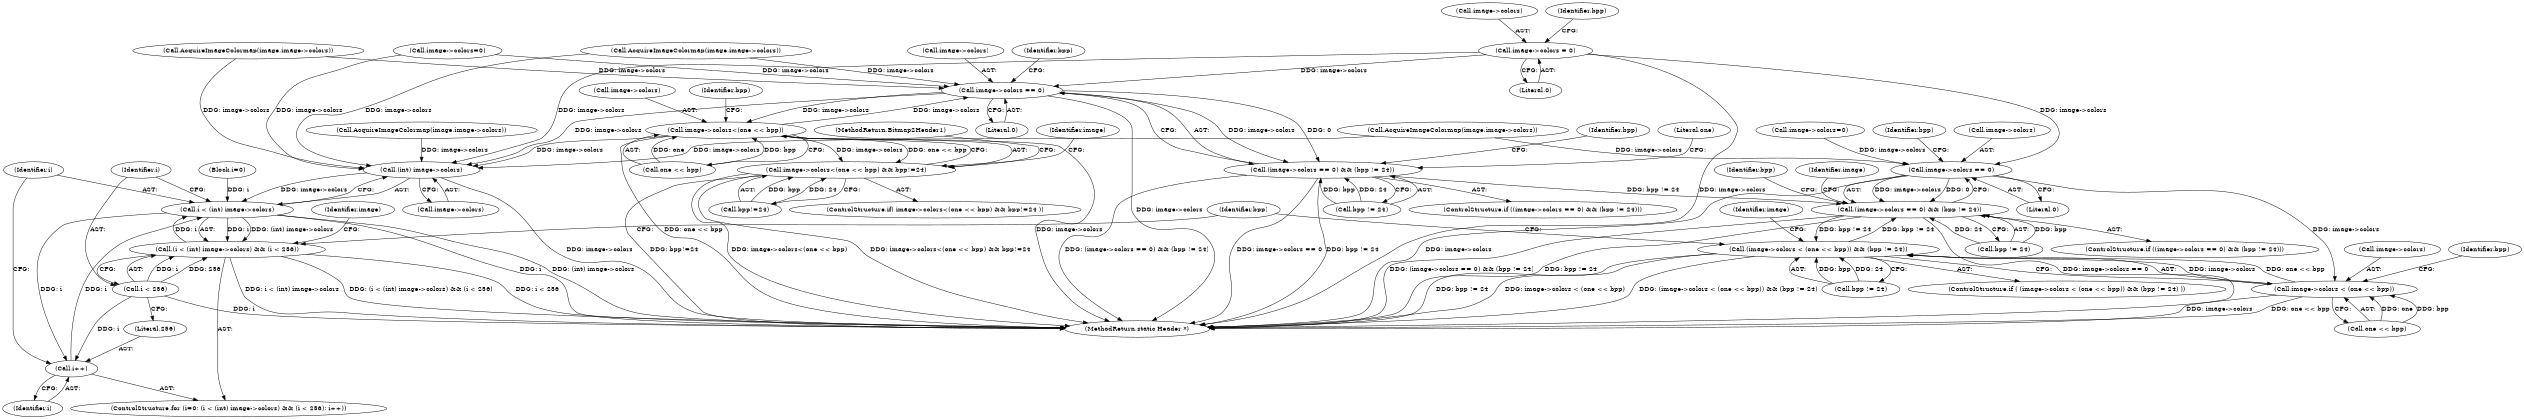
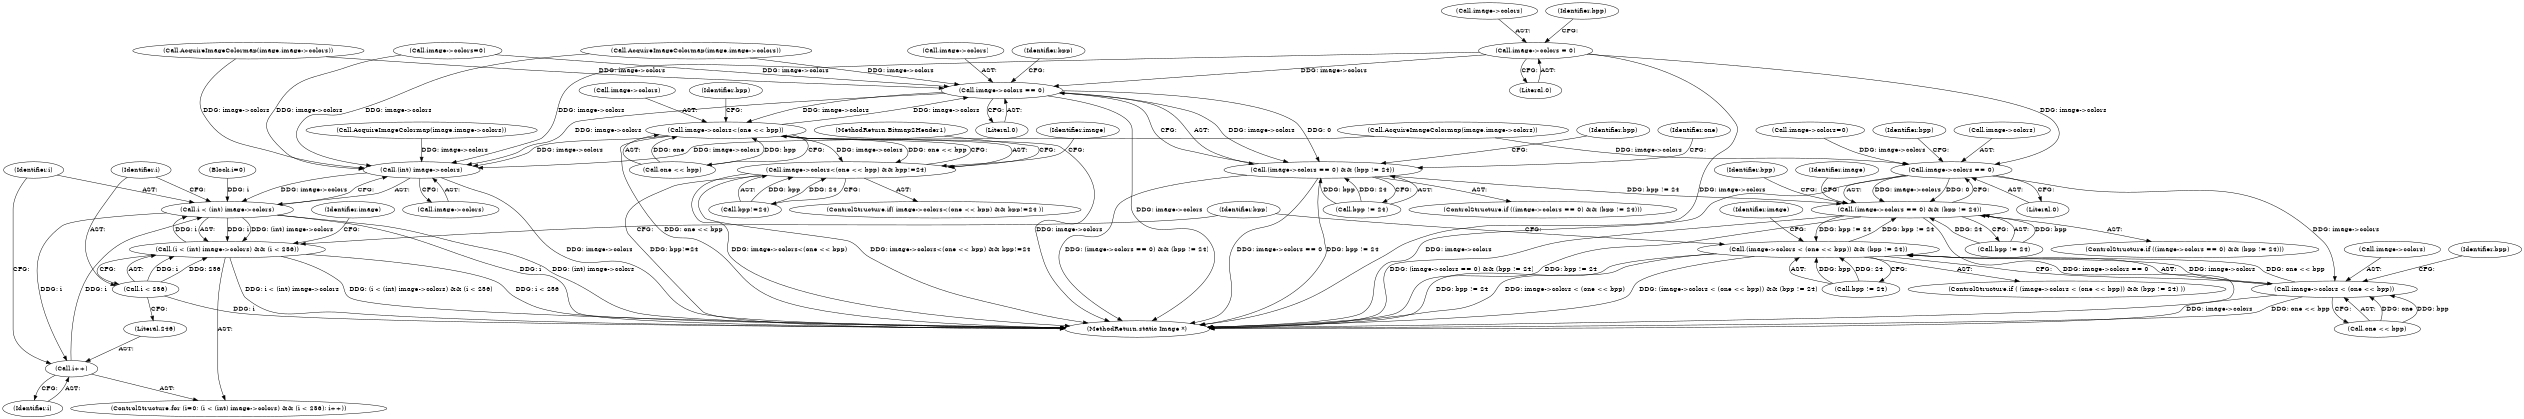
(1694, 130) -> (1694, 130)
(98, 321) -> none
(155, 329) -> (155, 329)
(1137, 329) -> (1137, 329)
